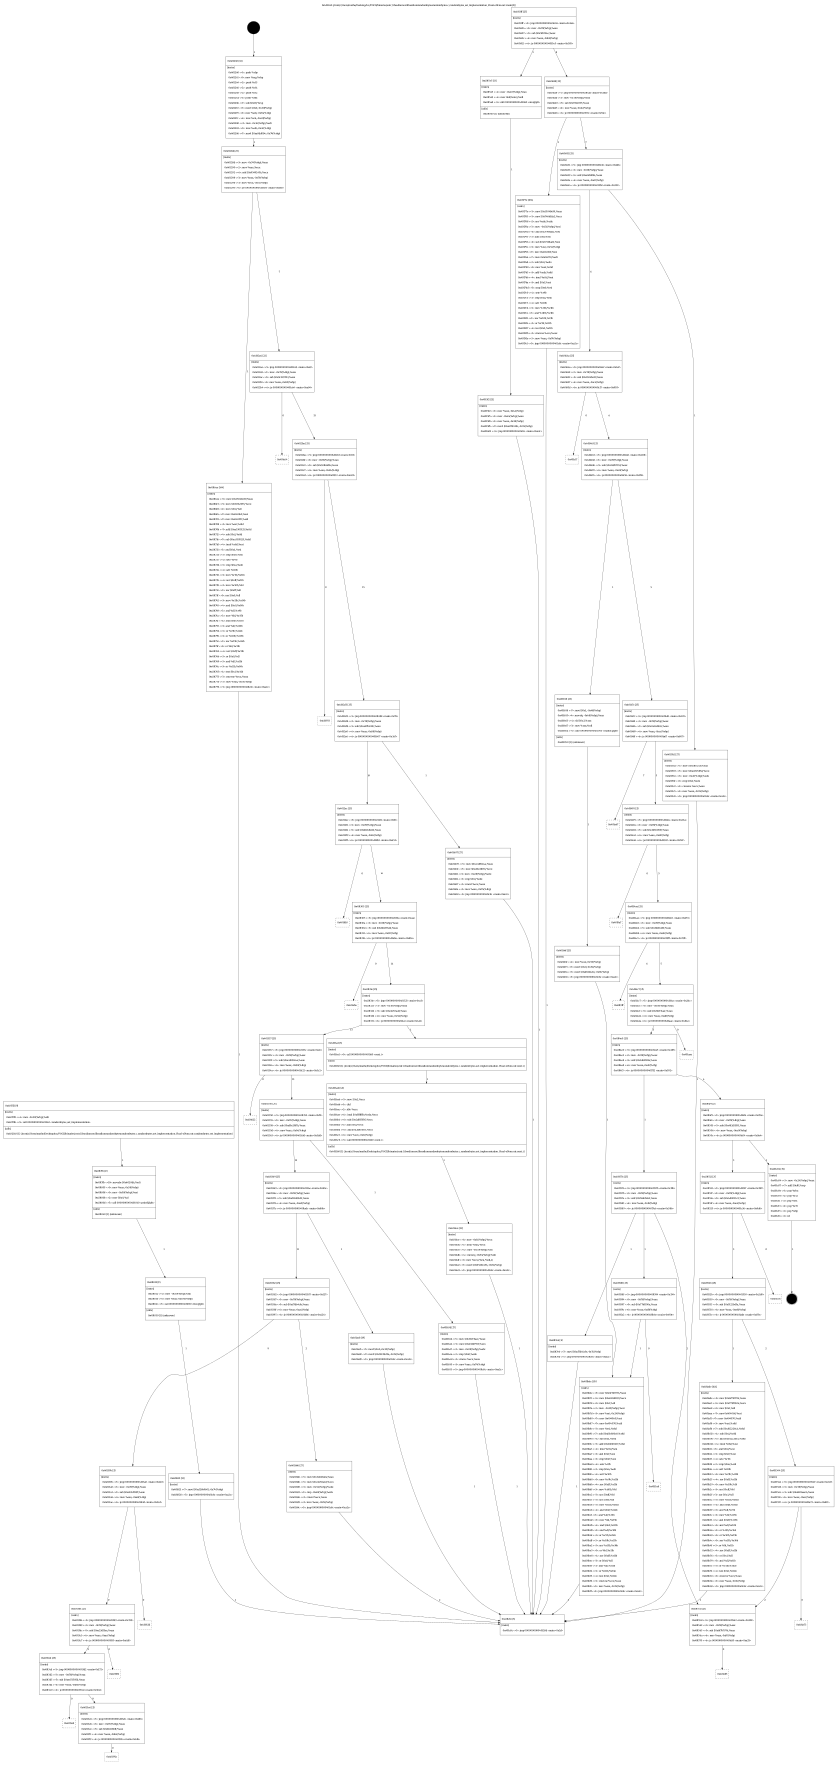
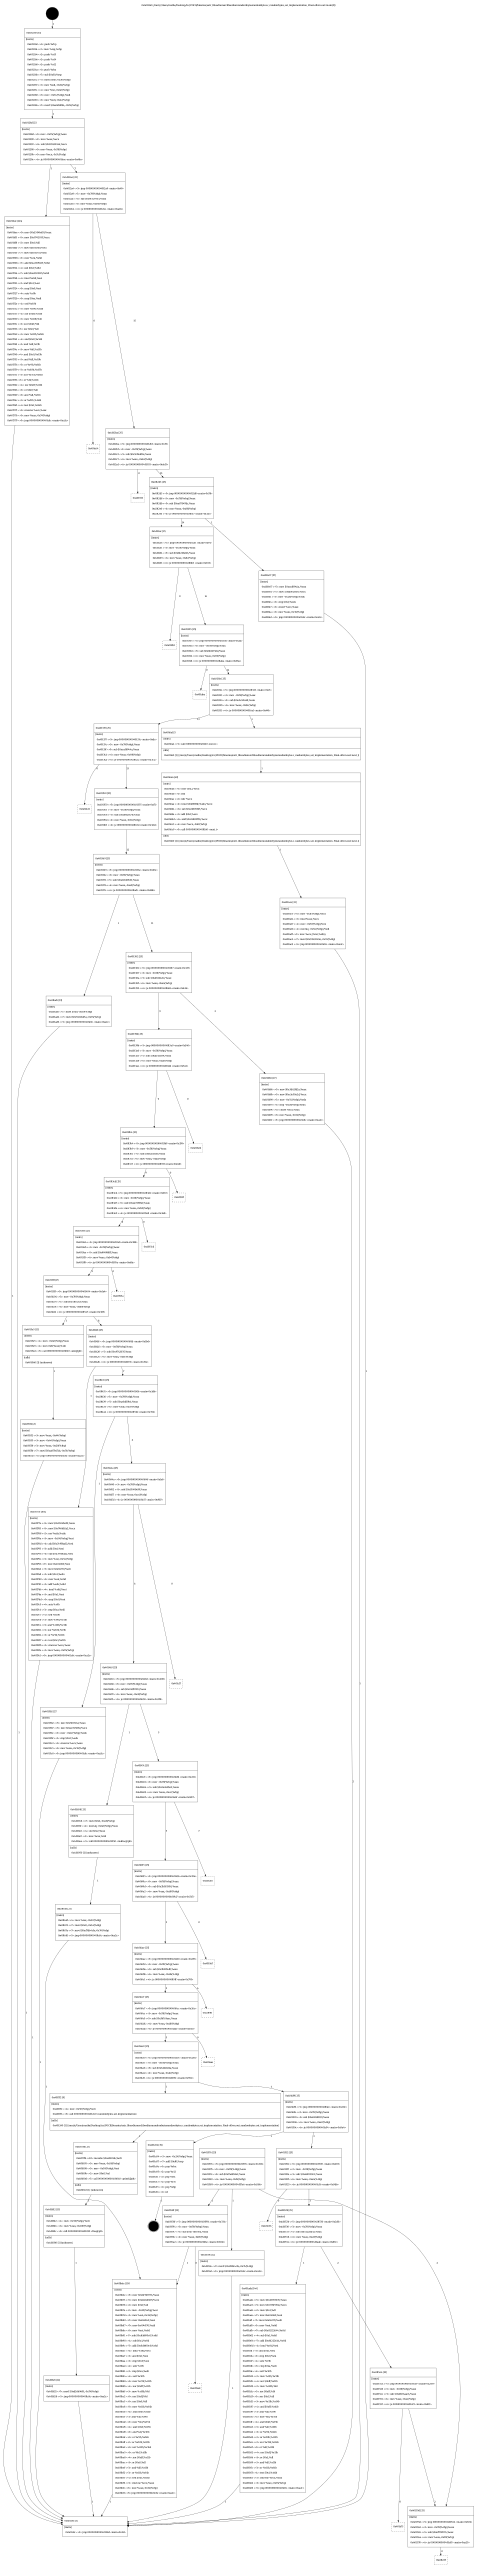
(644, 1123) -> (165, 2087)
none -> (91, 1271)
(472, 1349) -> none
